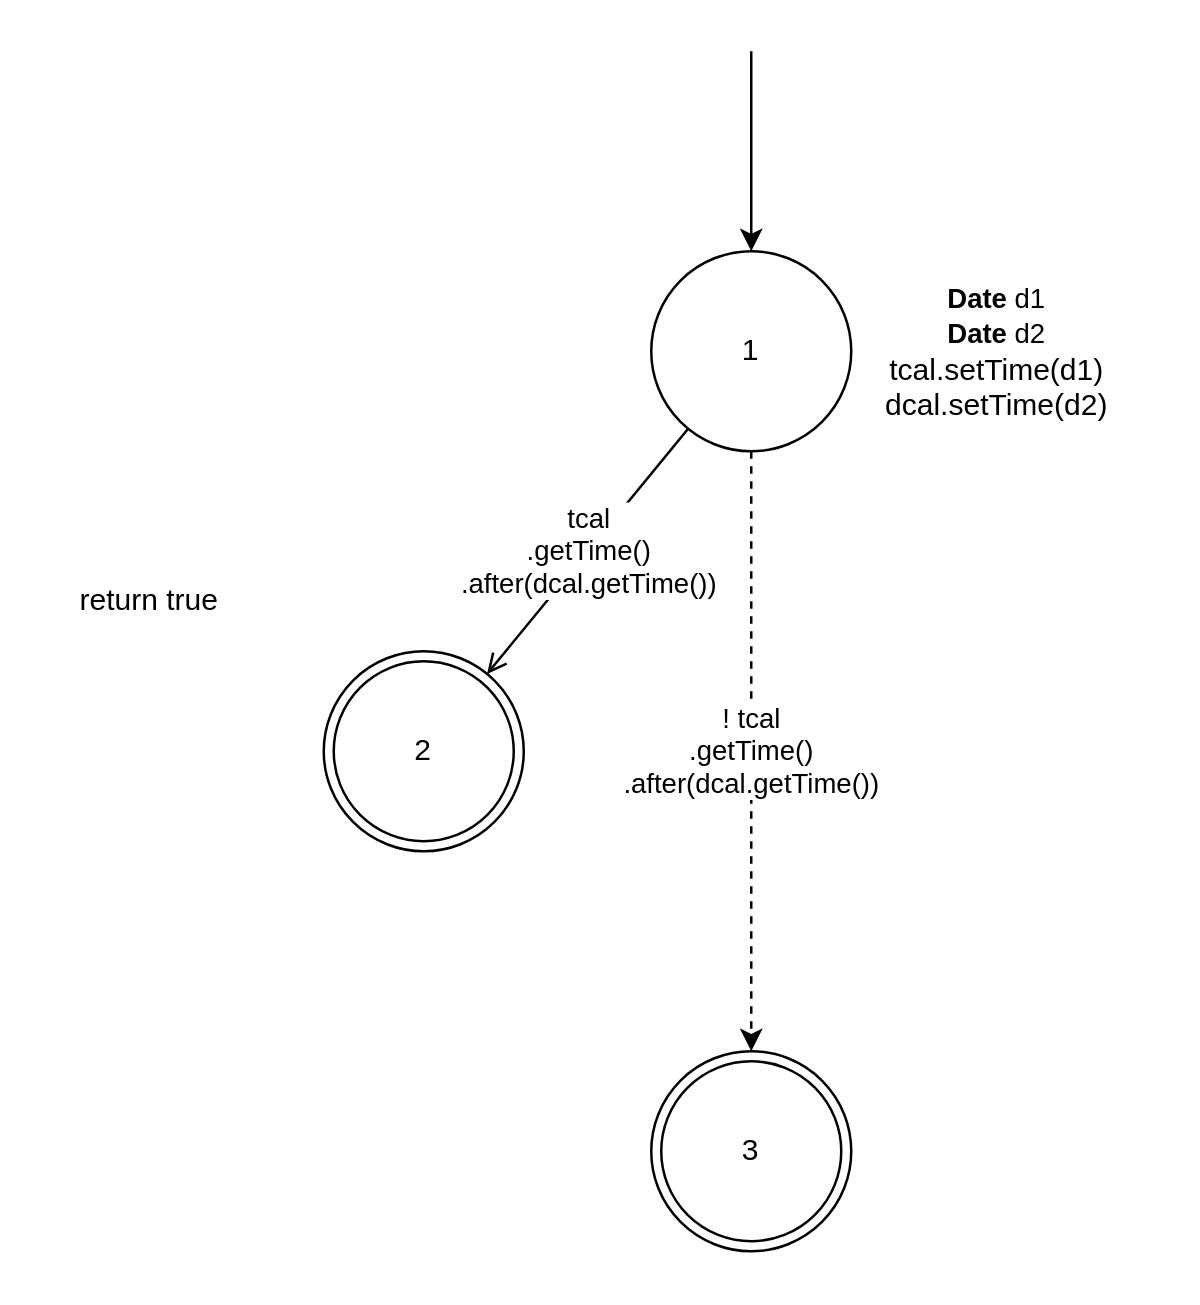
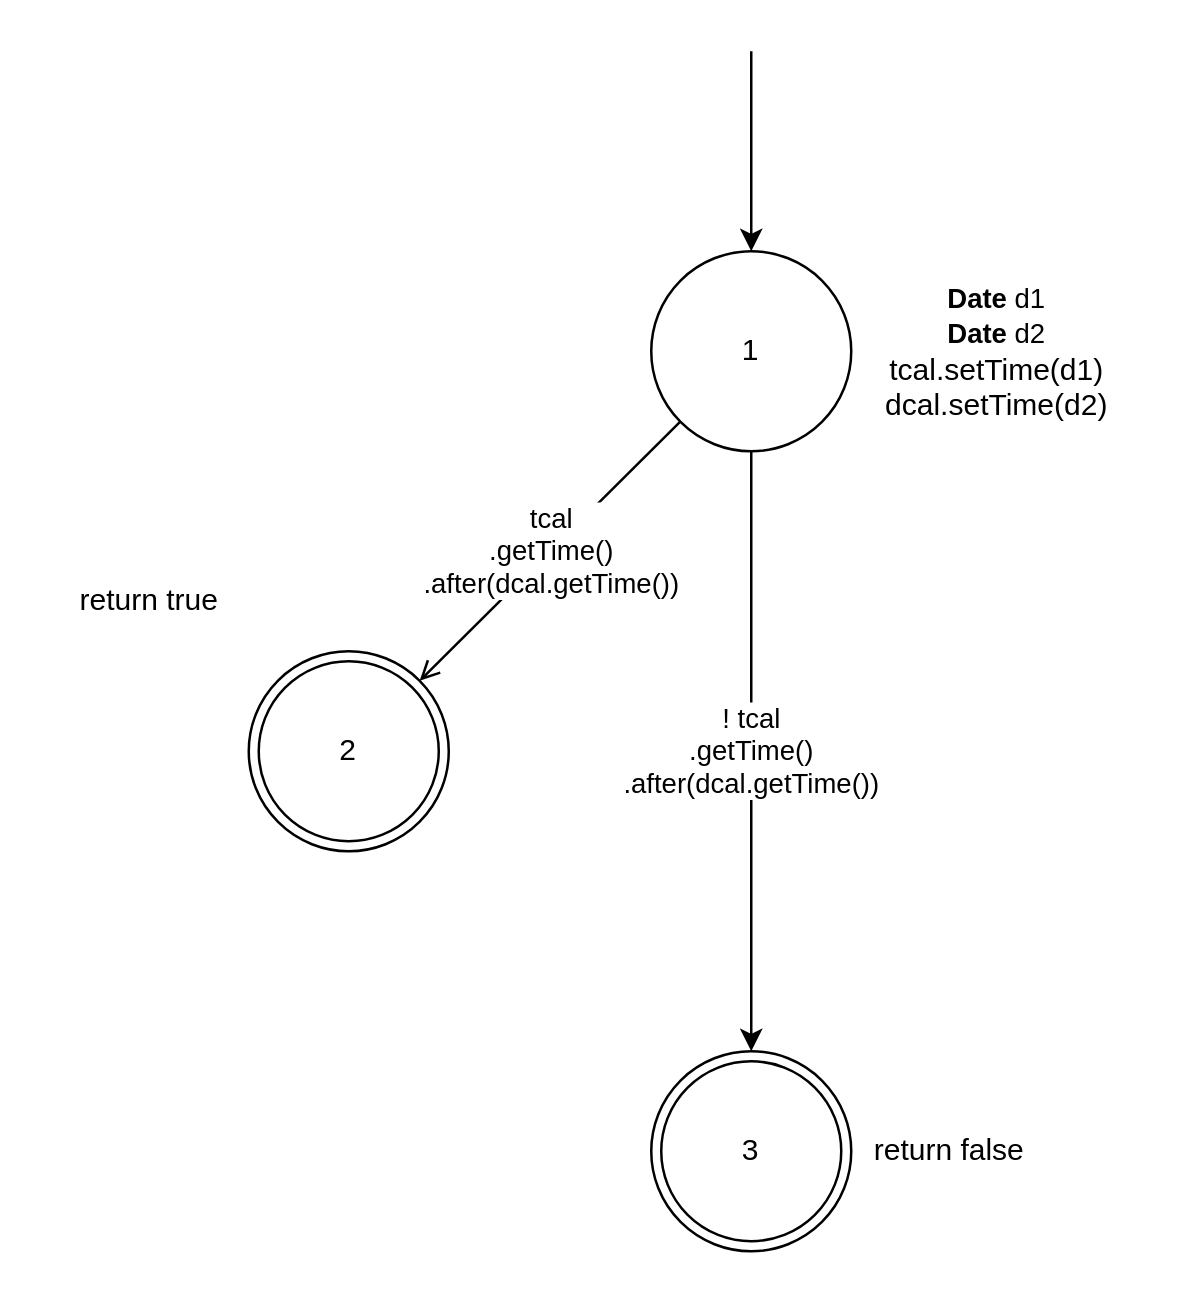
(751, 580) -> (751, 580)
(424, 751) -> (349, 751)
none -> (950, 1151)
